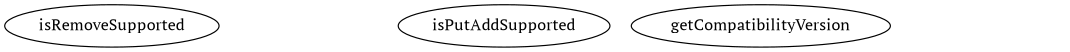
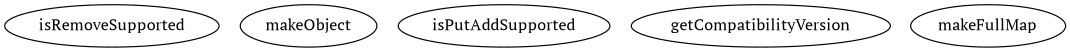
none -> (309, 26)
none -> (988, 26)
